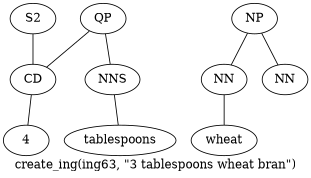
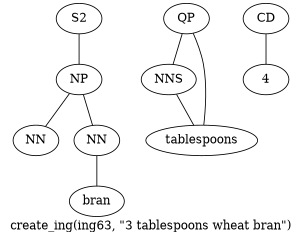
(33, 49) -> (79, 49)
(68, 49) -> (205, 78)
(224, 140) -> none
none -> (97, 201)
